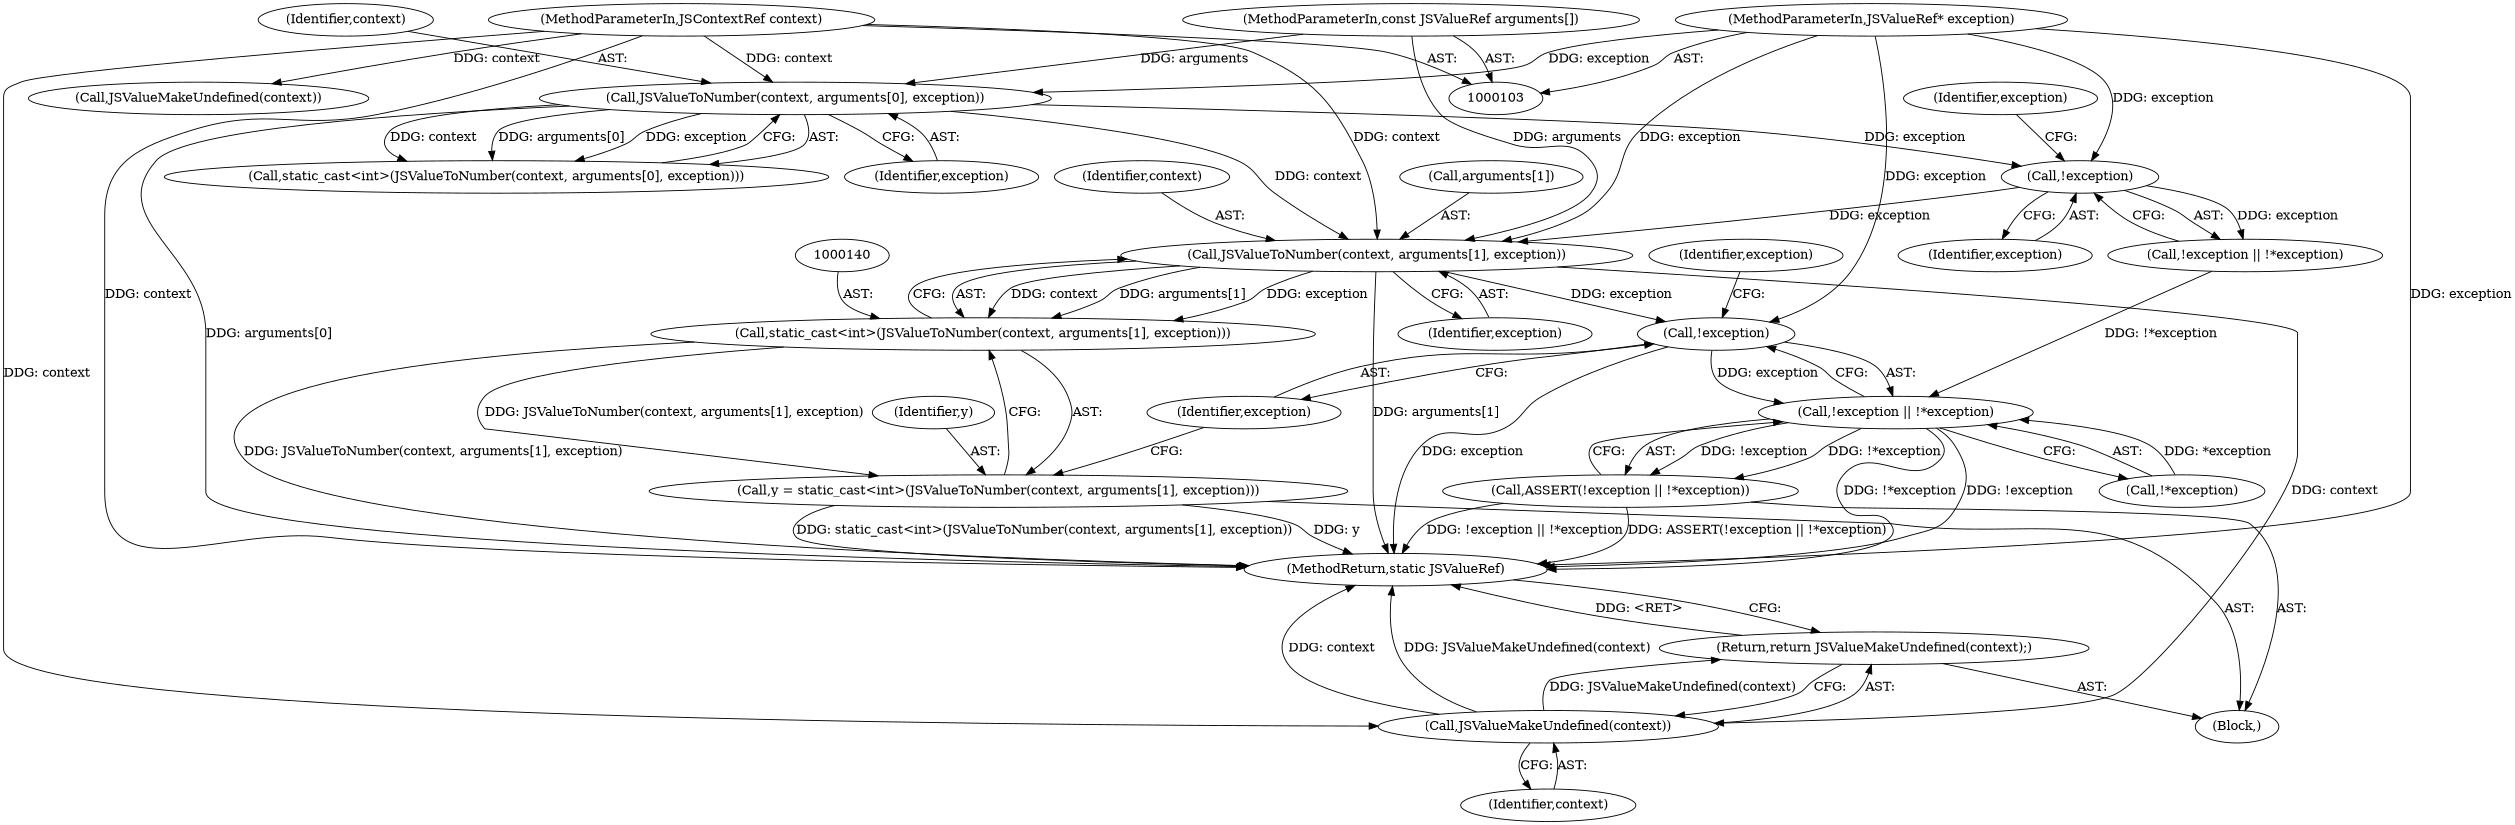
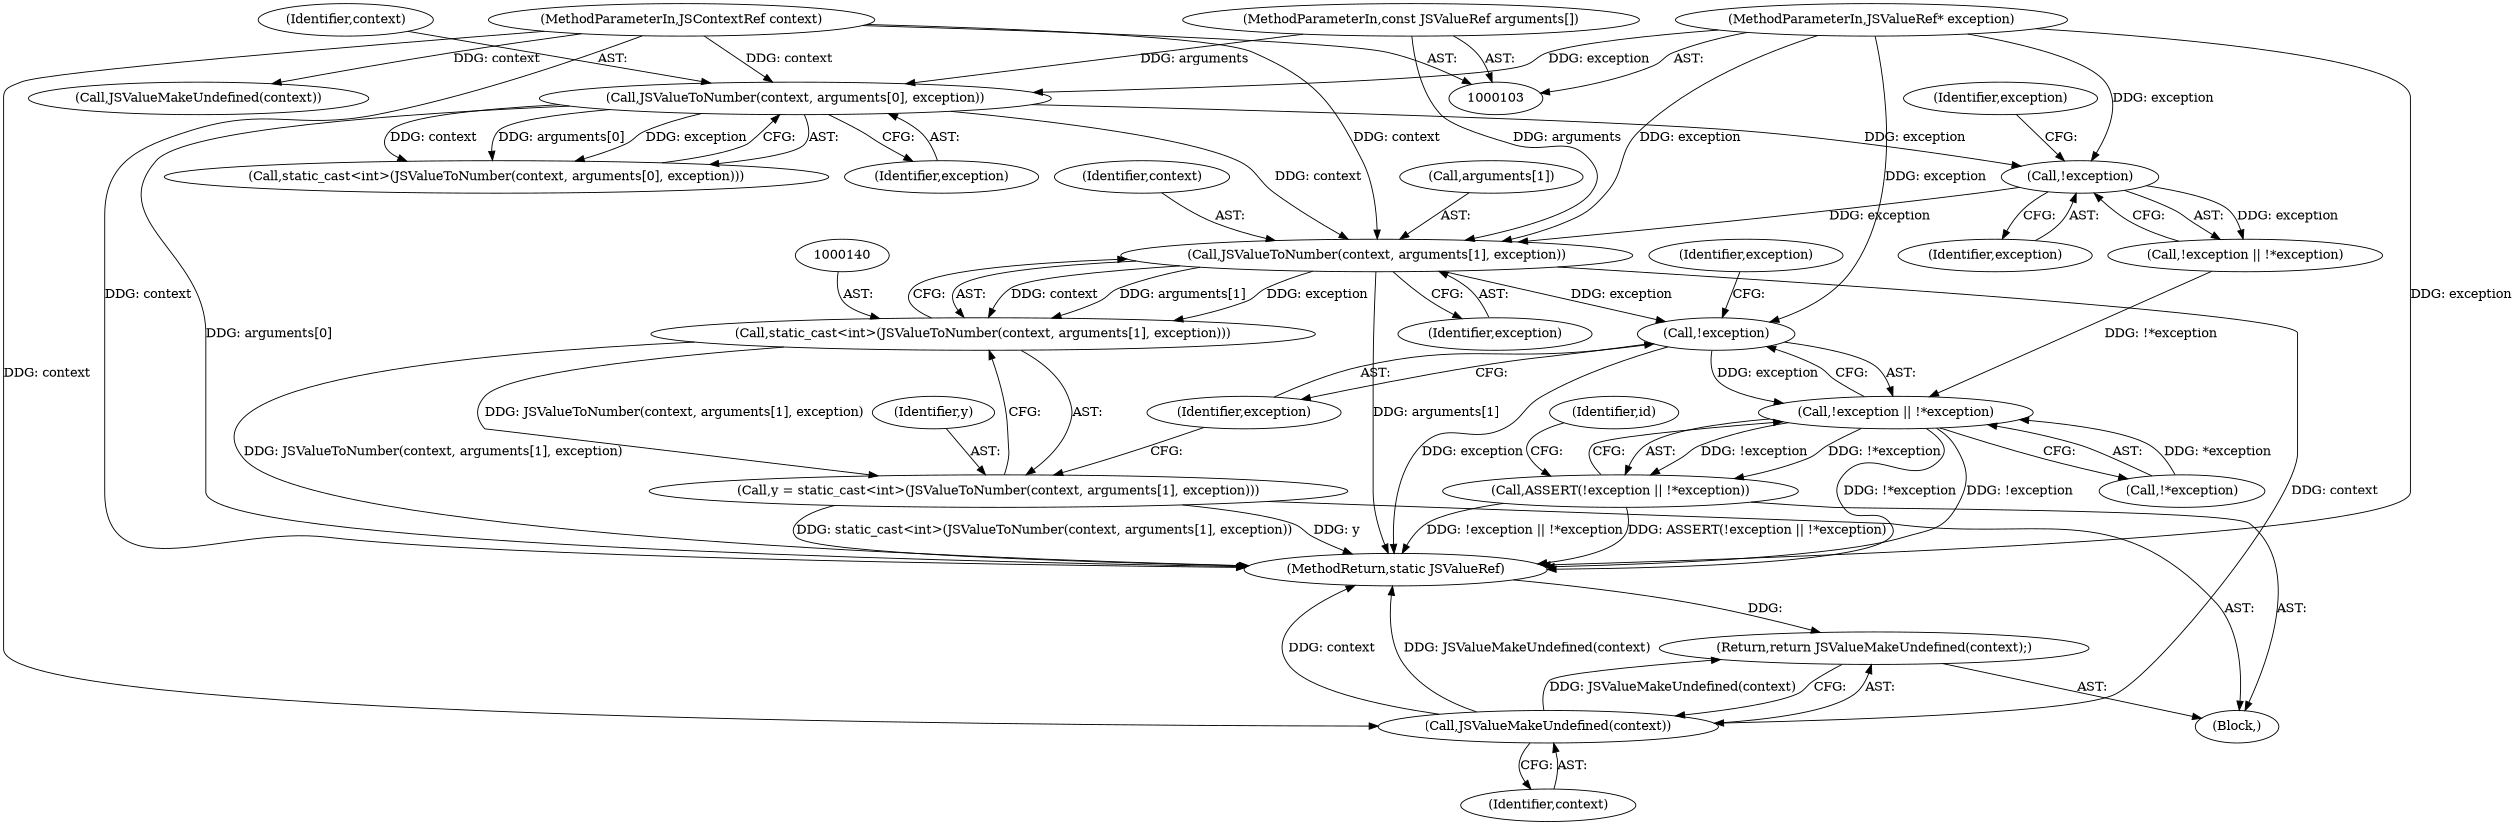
none -> (1614, 413)
(1767, 609) -> (1767, 609)
(1600, 617) -> none
